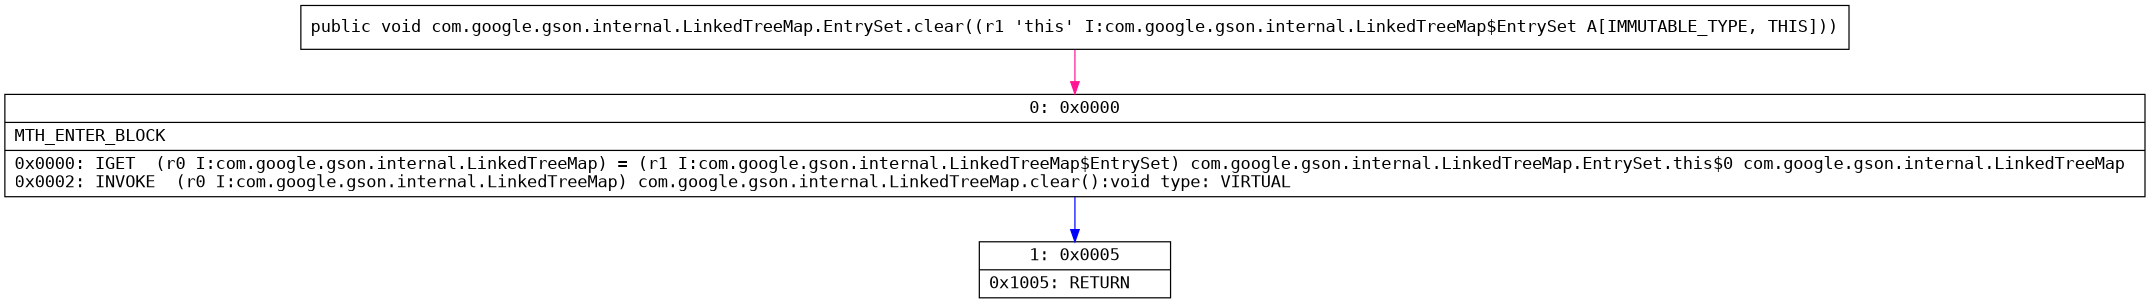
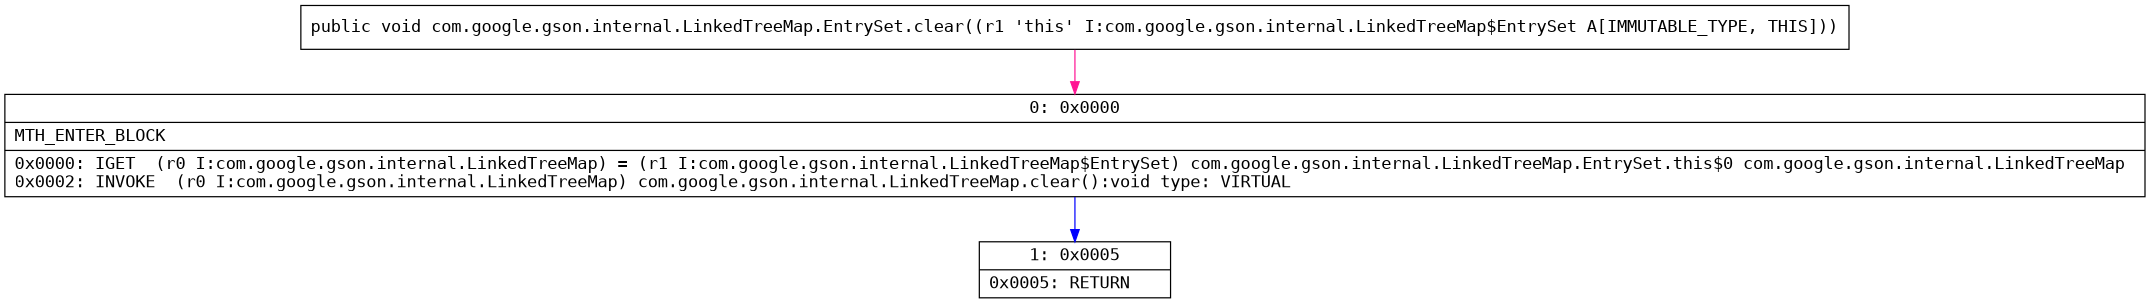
(1075, 283) -> (1075, 283)
